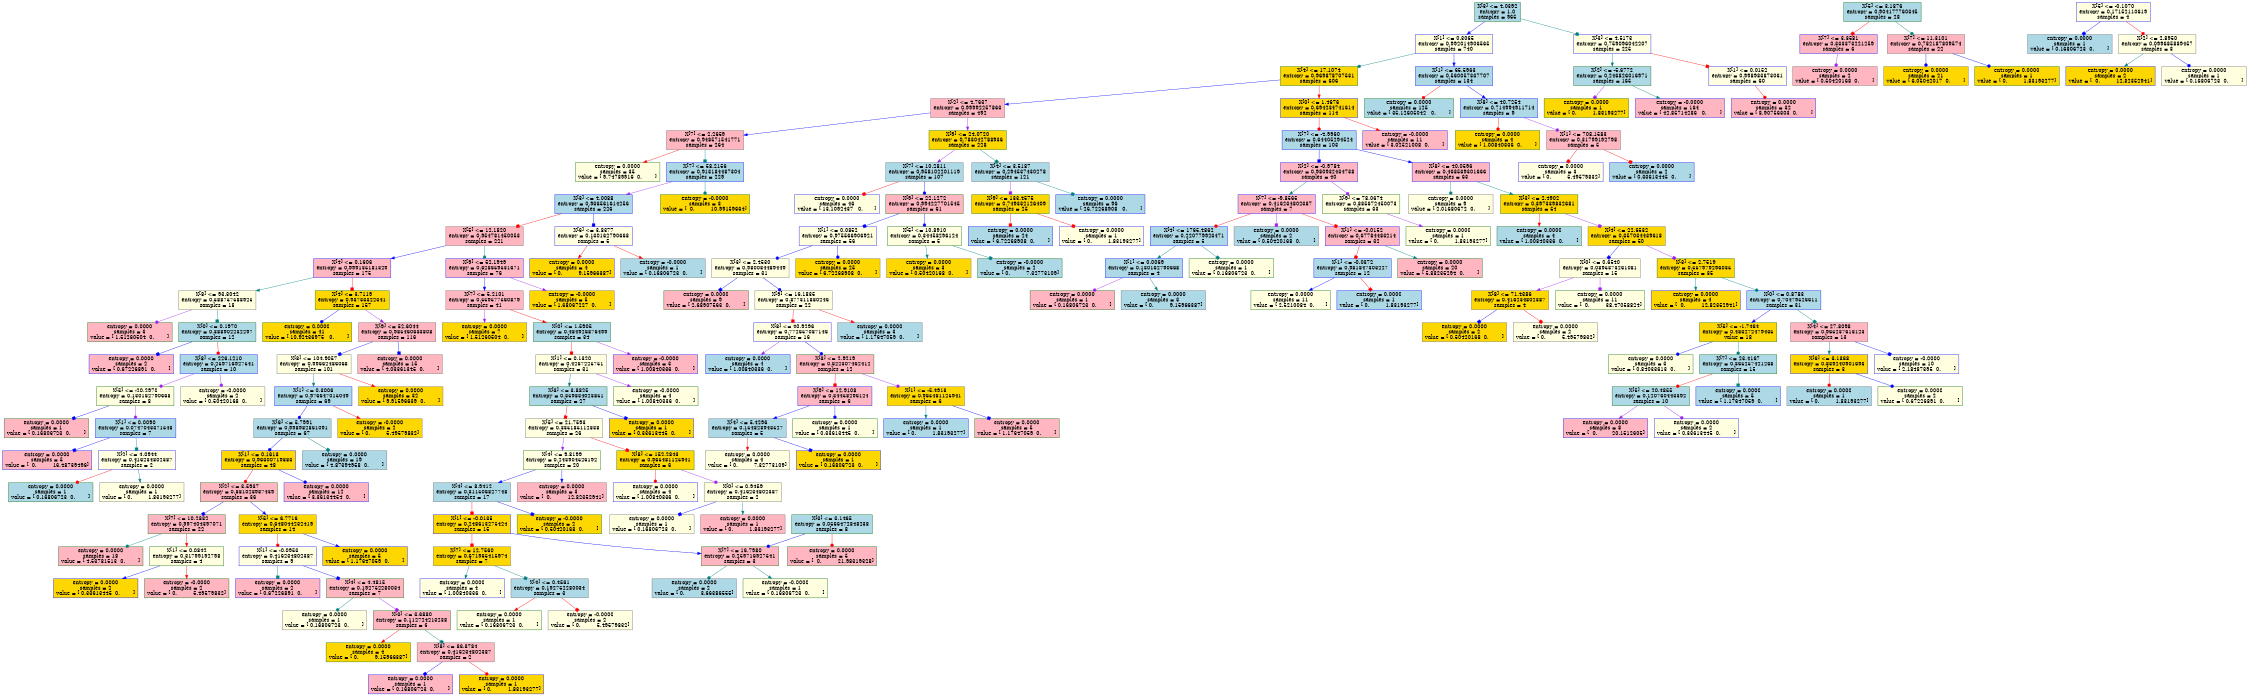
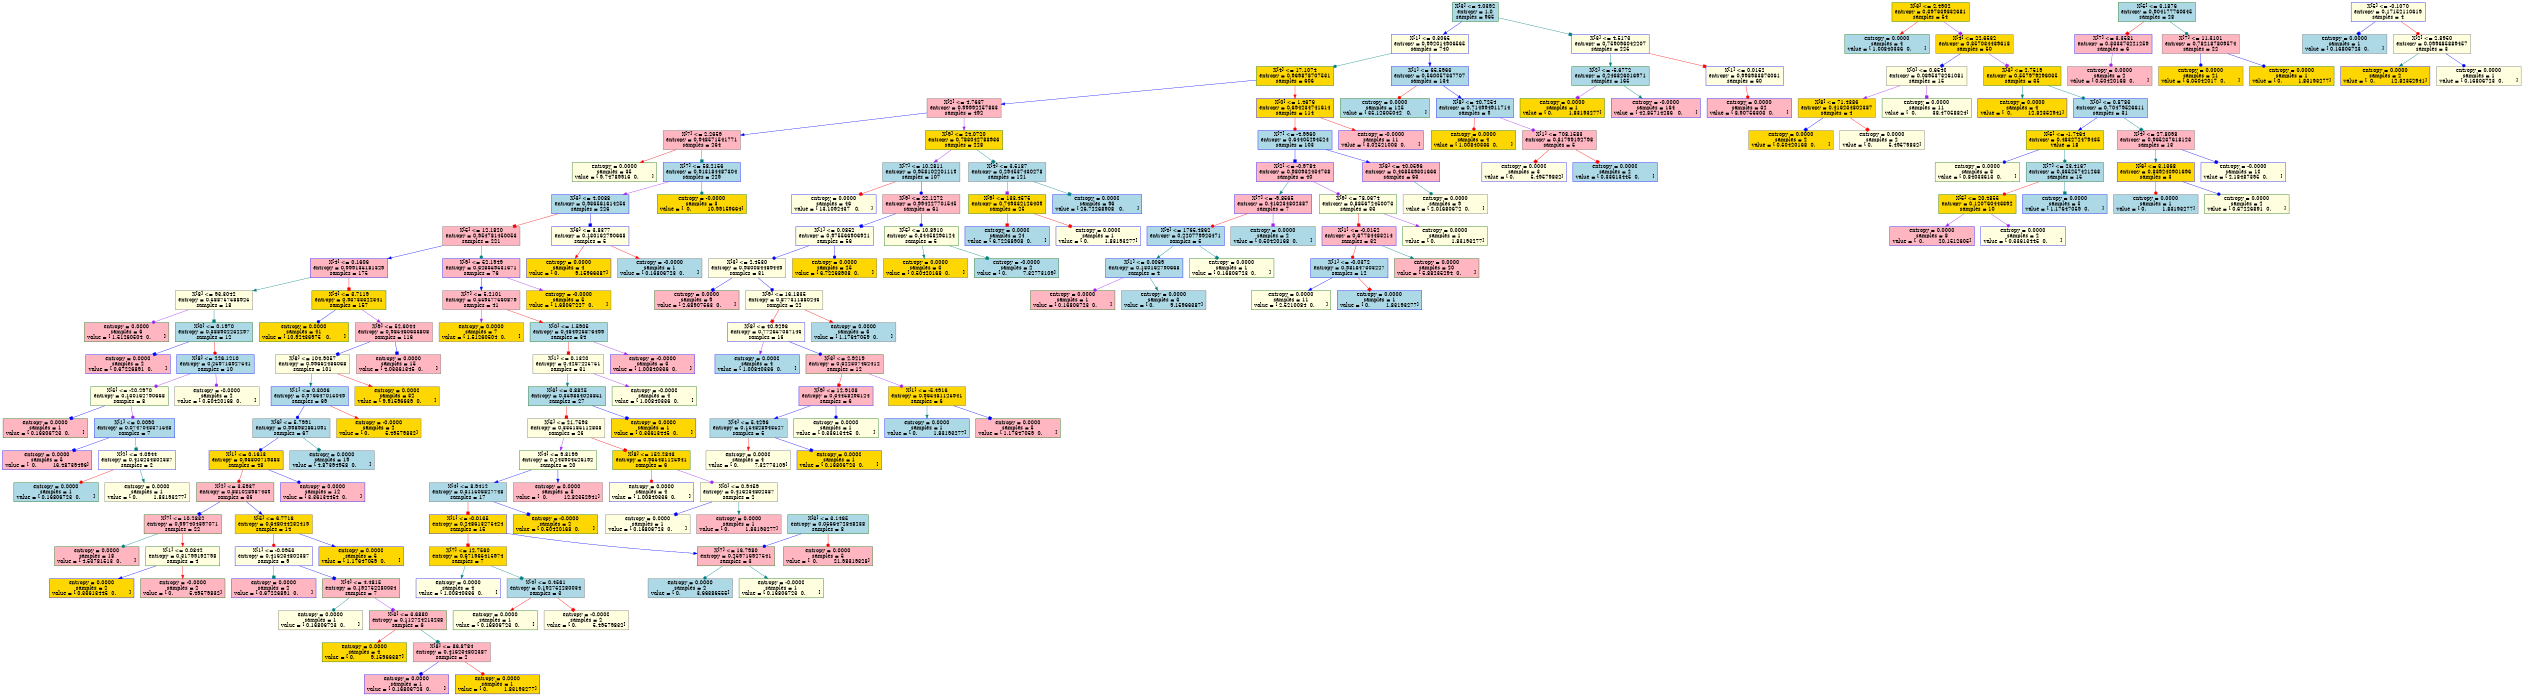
(1493, 188) -> none
(924, 204) -> (921, 204)
(1318, 220) -> (1358, 218)
(1358, 250) -> (1355, 251)
(1651, 396) -> (1977, 204)
